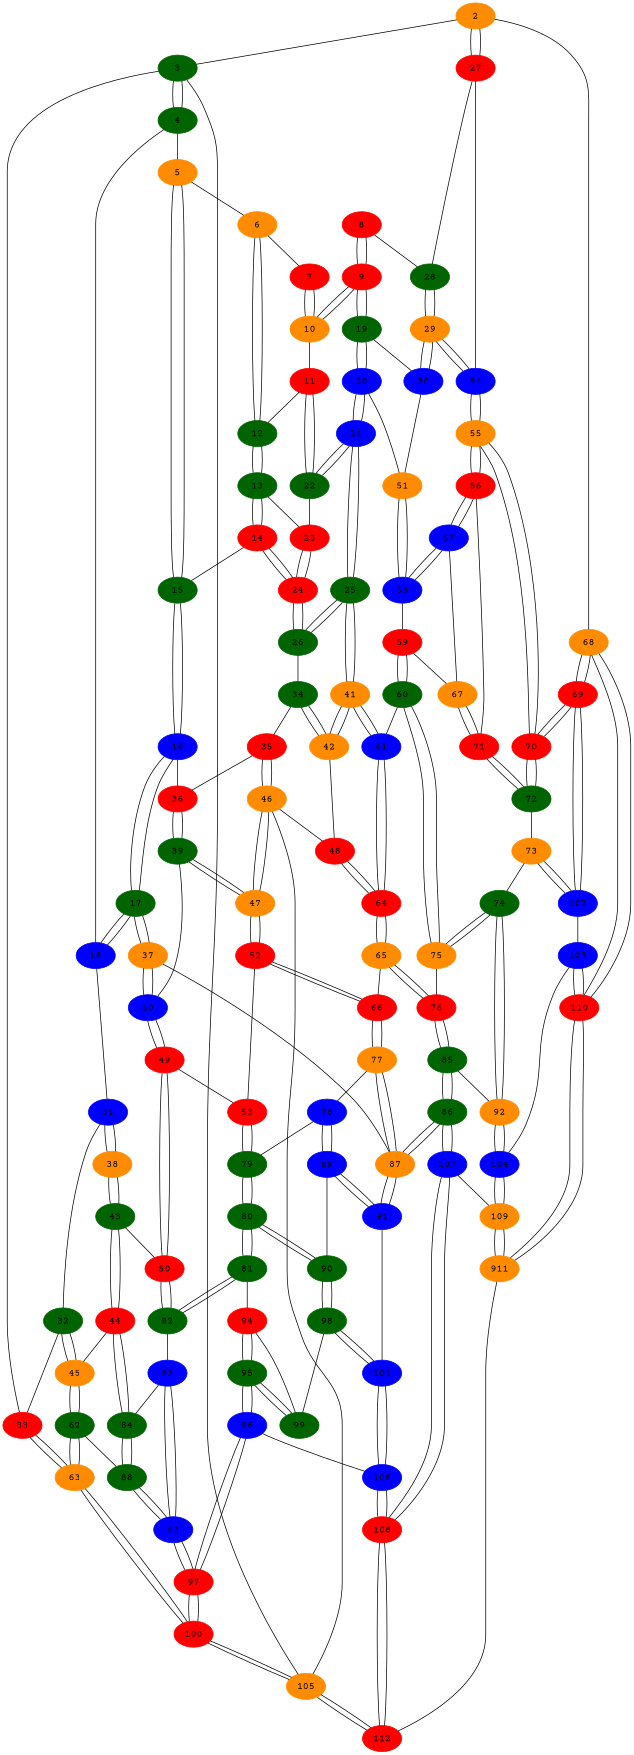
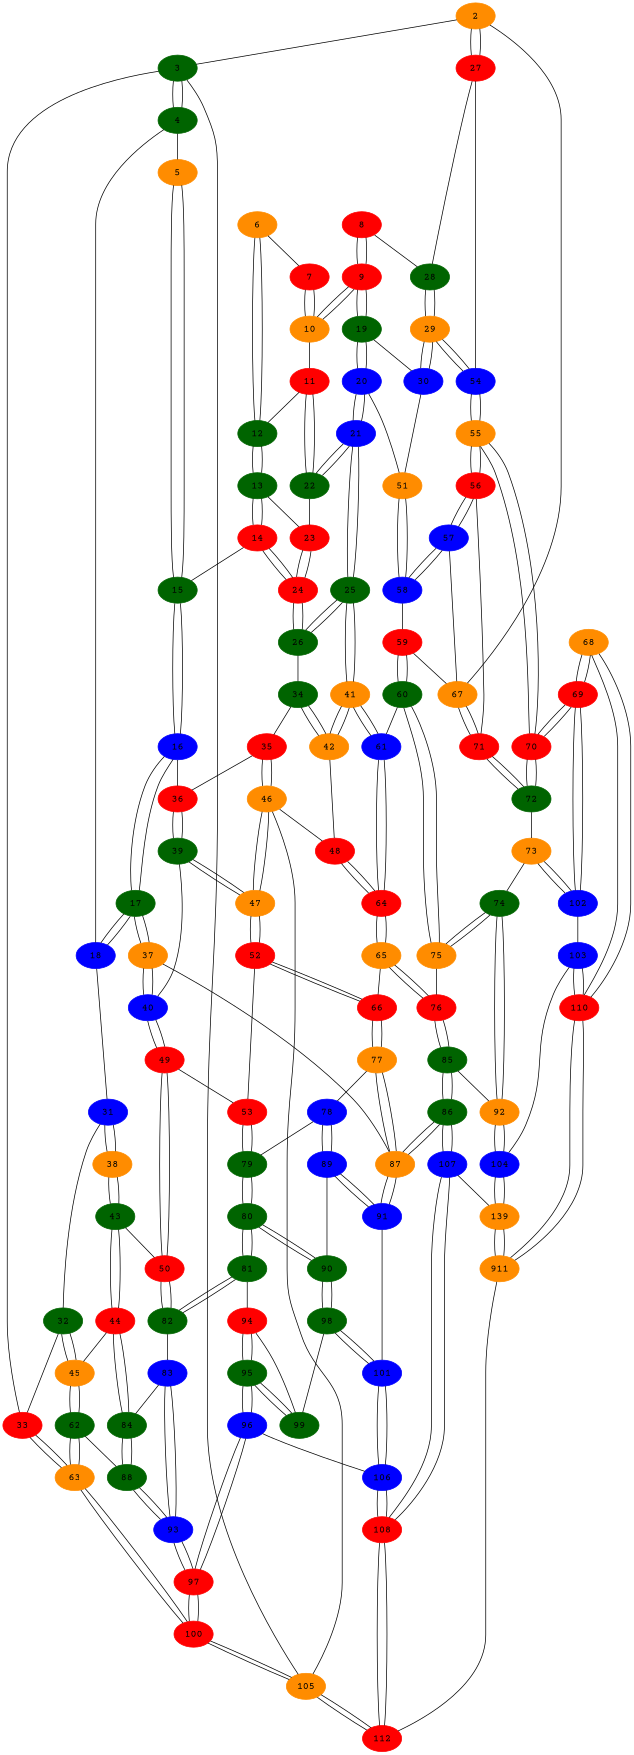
(212, 195) -> none
(589, 297) -> (561, 353)
(500, 1217) -> (500, 1217)
